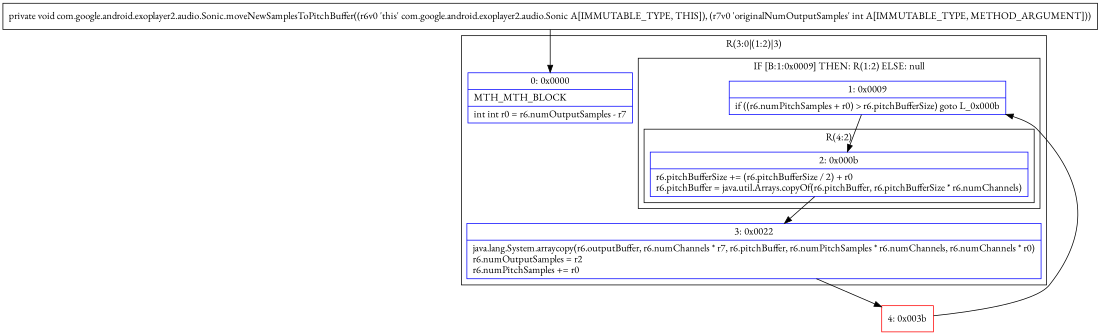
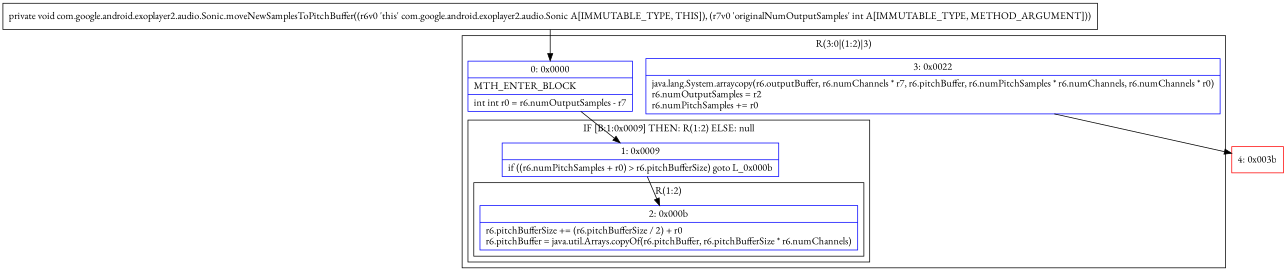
(520, 98) -> (525, 86)
(839, 138) -> (669, 191)
(796, 213) -> none
(1070, 251) -> (597, 125)
